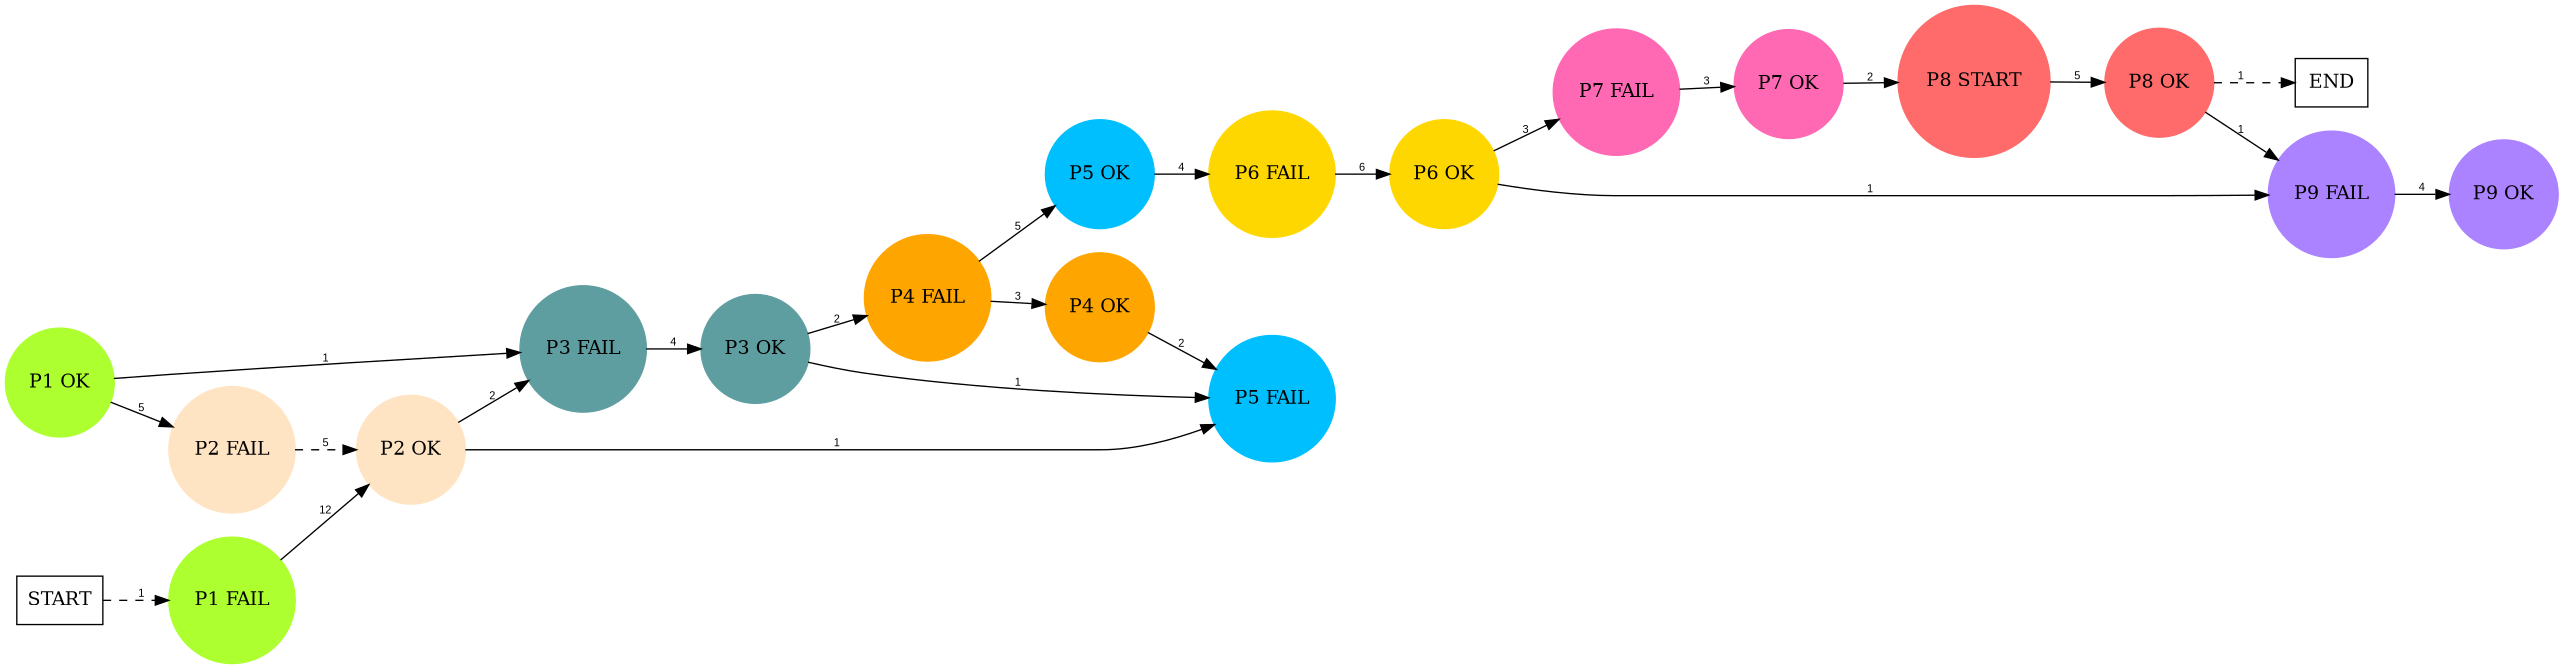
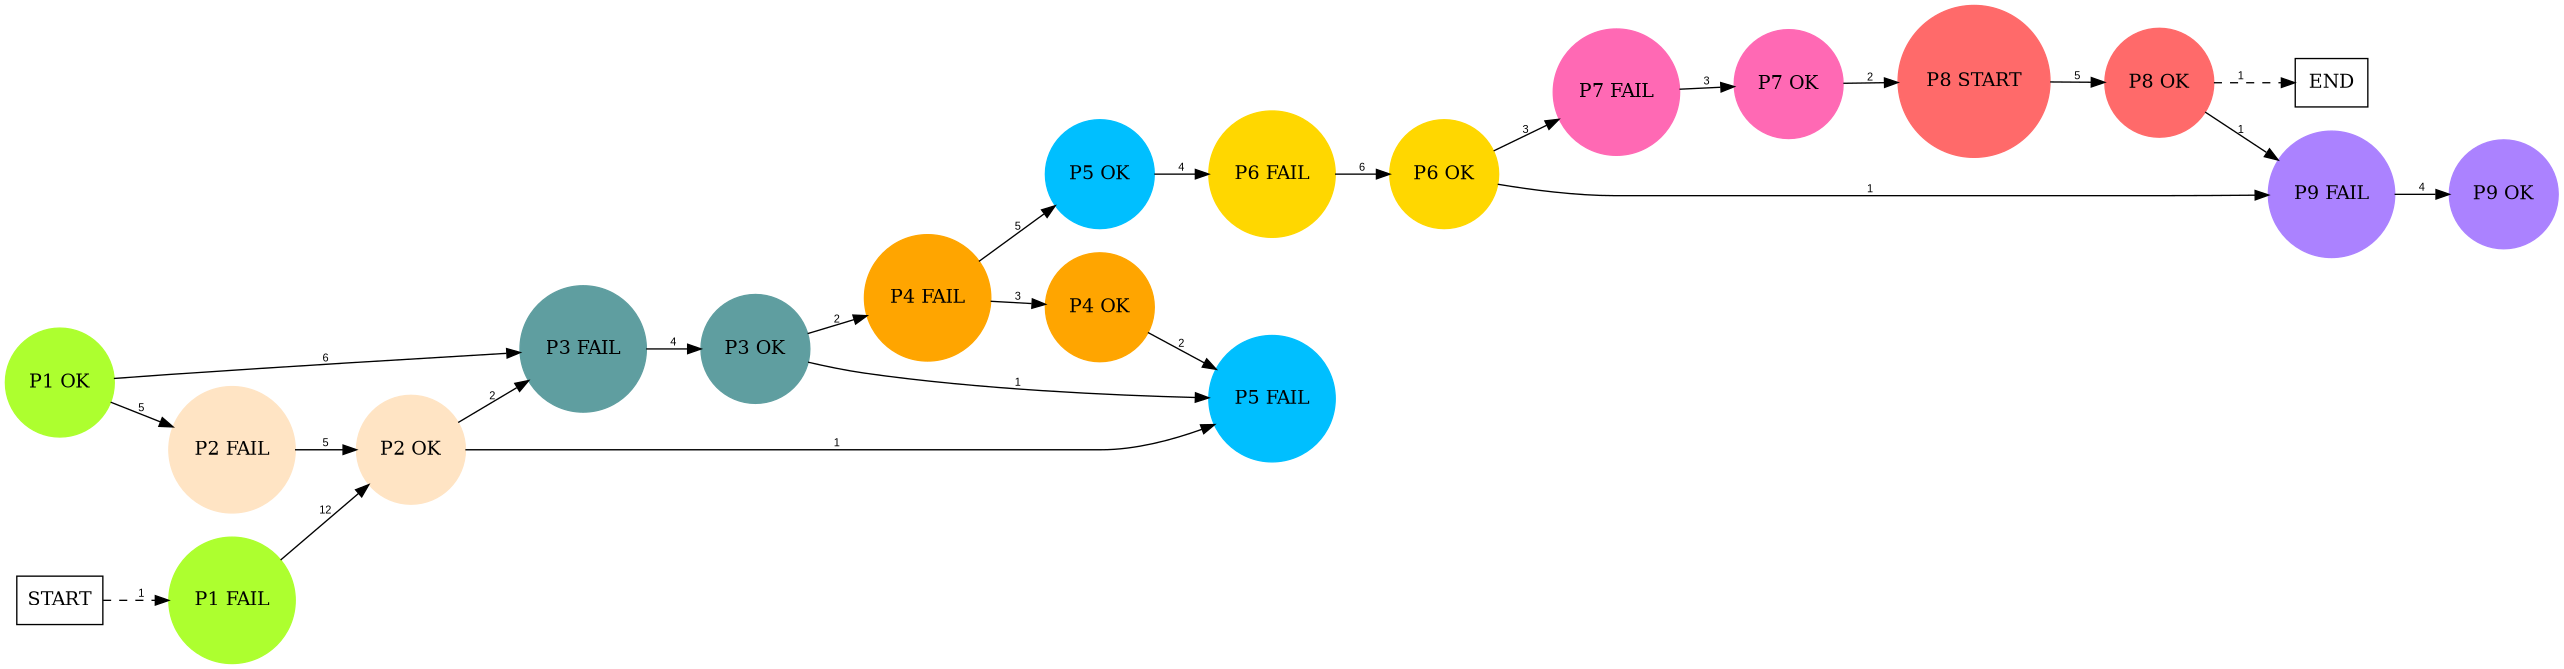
(326, 359) -> (326, 359)
(319, 450) -> (319, 450)
